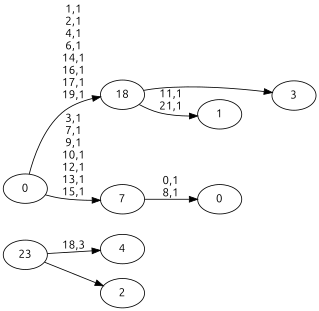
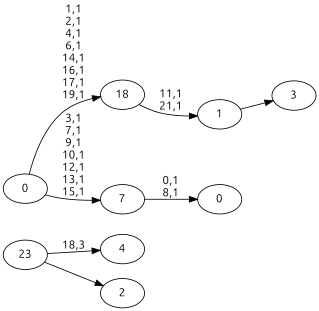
(204, 87) -> (253, 106)
